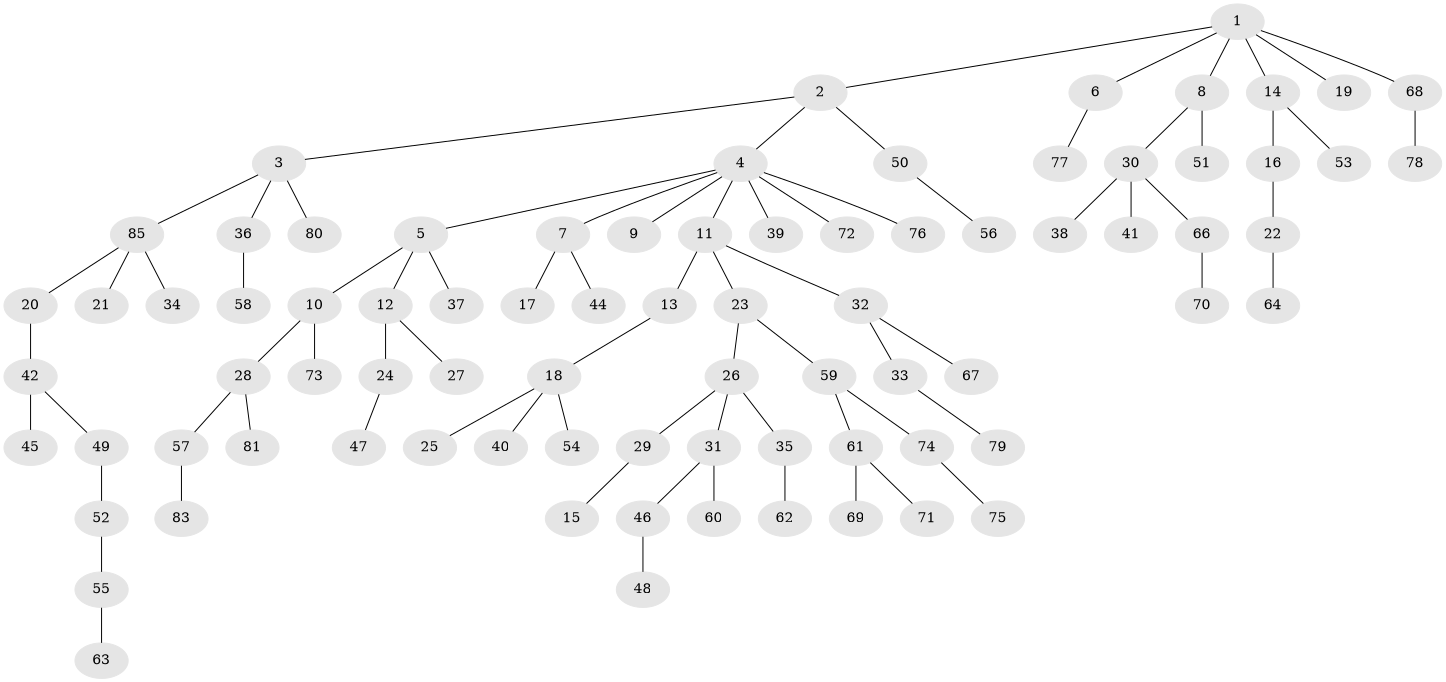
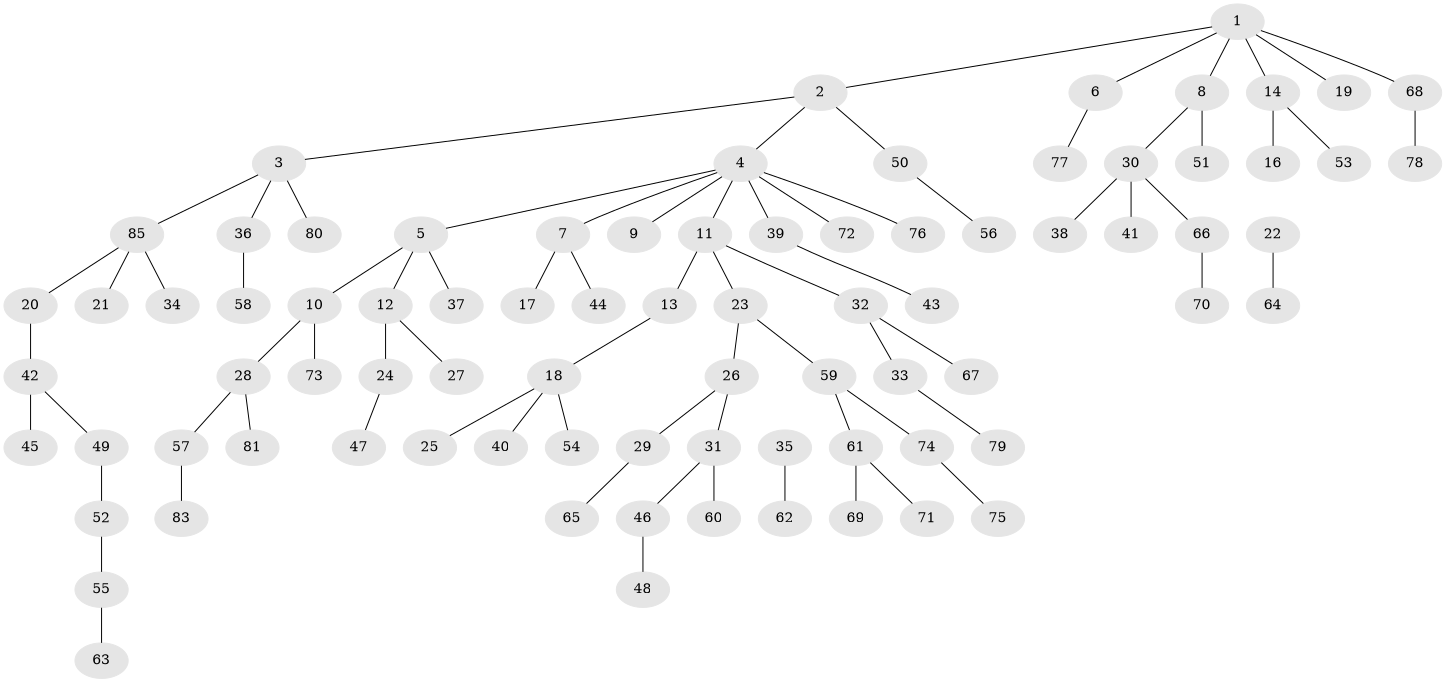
(1273, 199) -> none
none -> (932, 306)
(758, 412) -> none
(572, 519) -> (572, 519)
